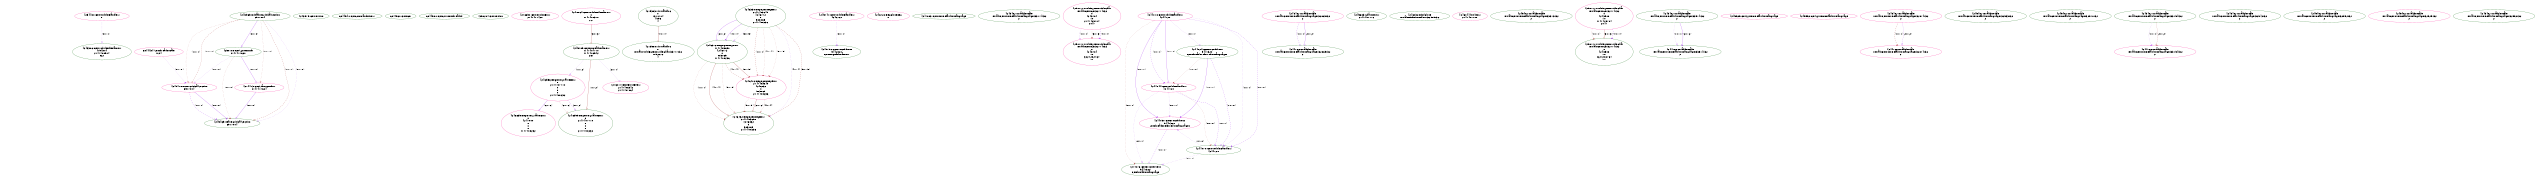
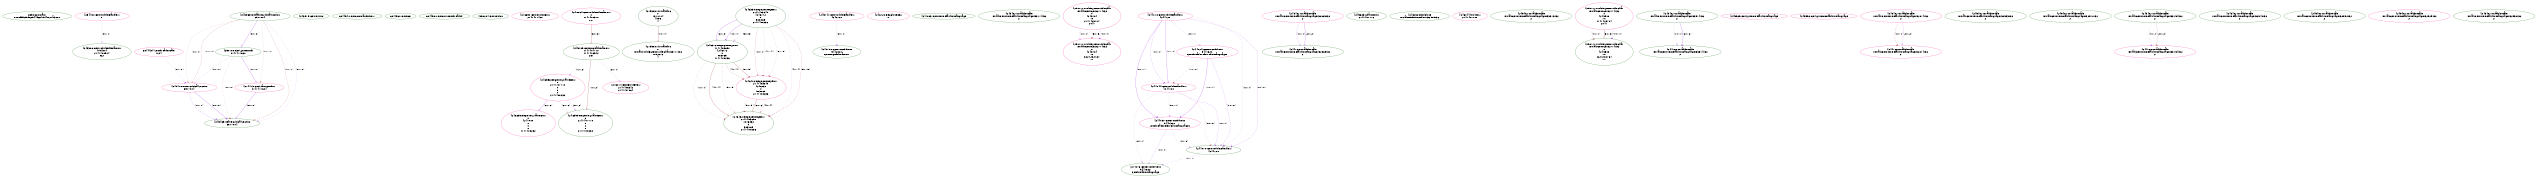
none -> (37, 16)
(1207, 52) -> (1207, 52)
(1126, 86) -> none
(1190, 139) -> (1178, 141)
